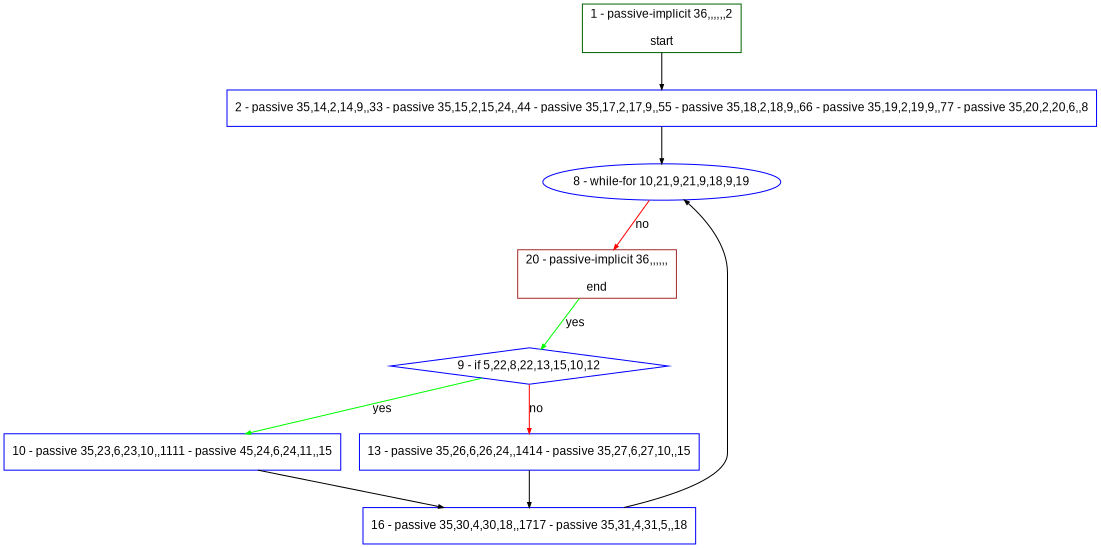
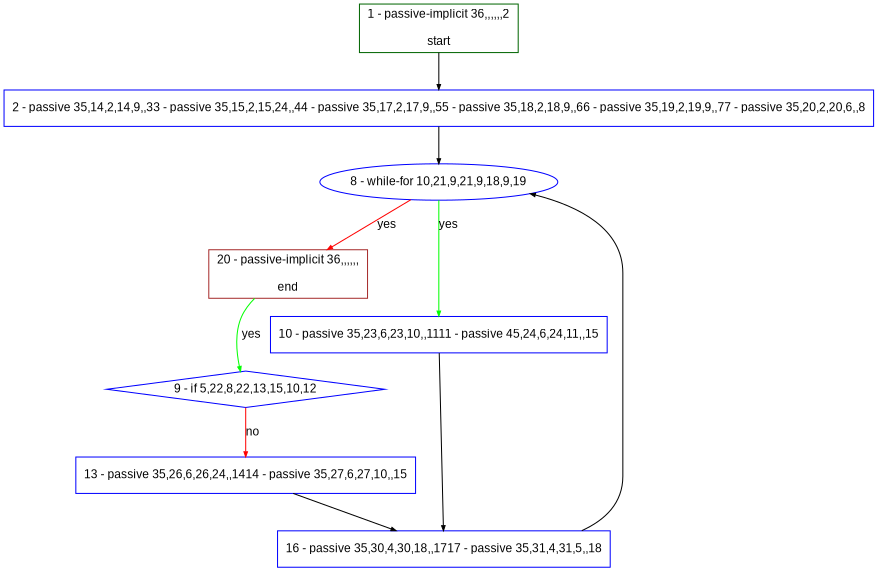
(643, 225) -> (387, 225)
(366, 405) -> (439, 256)
